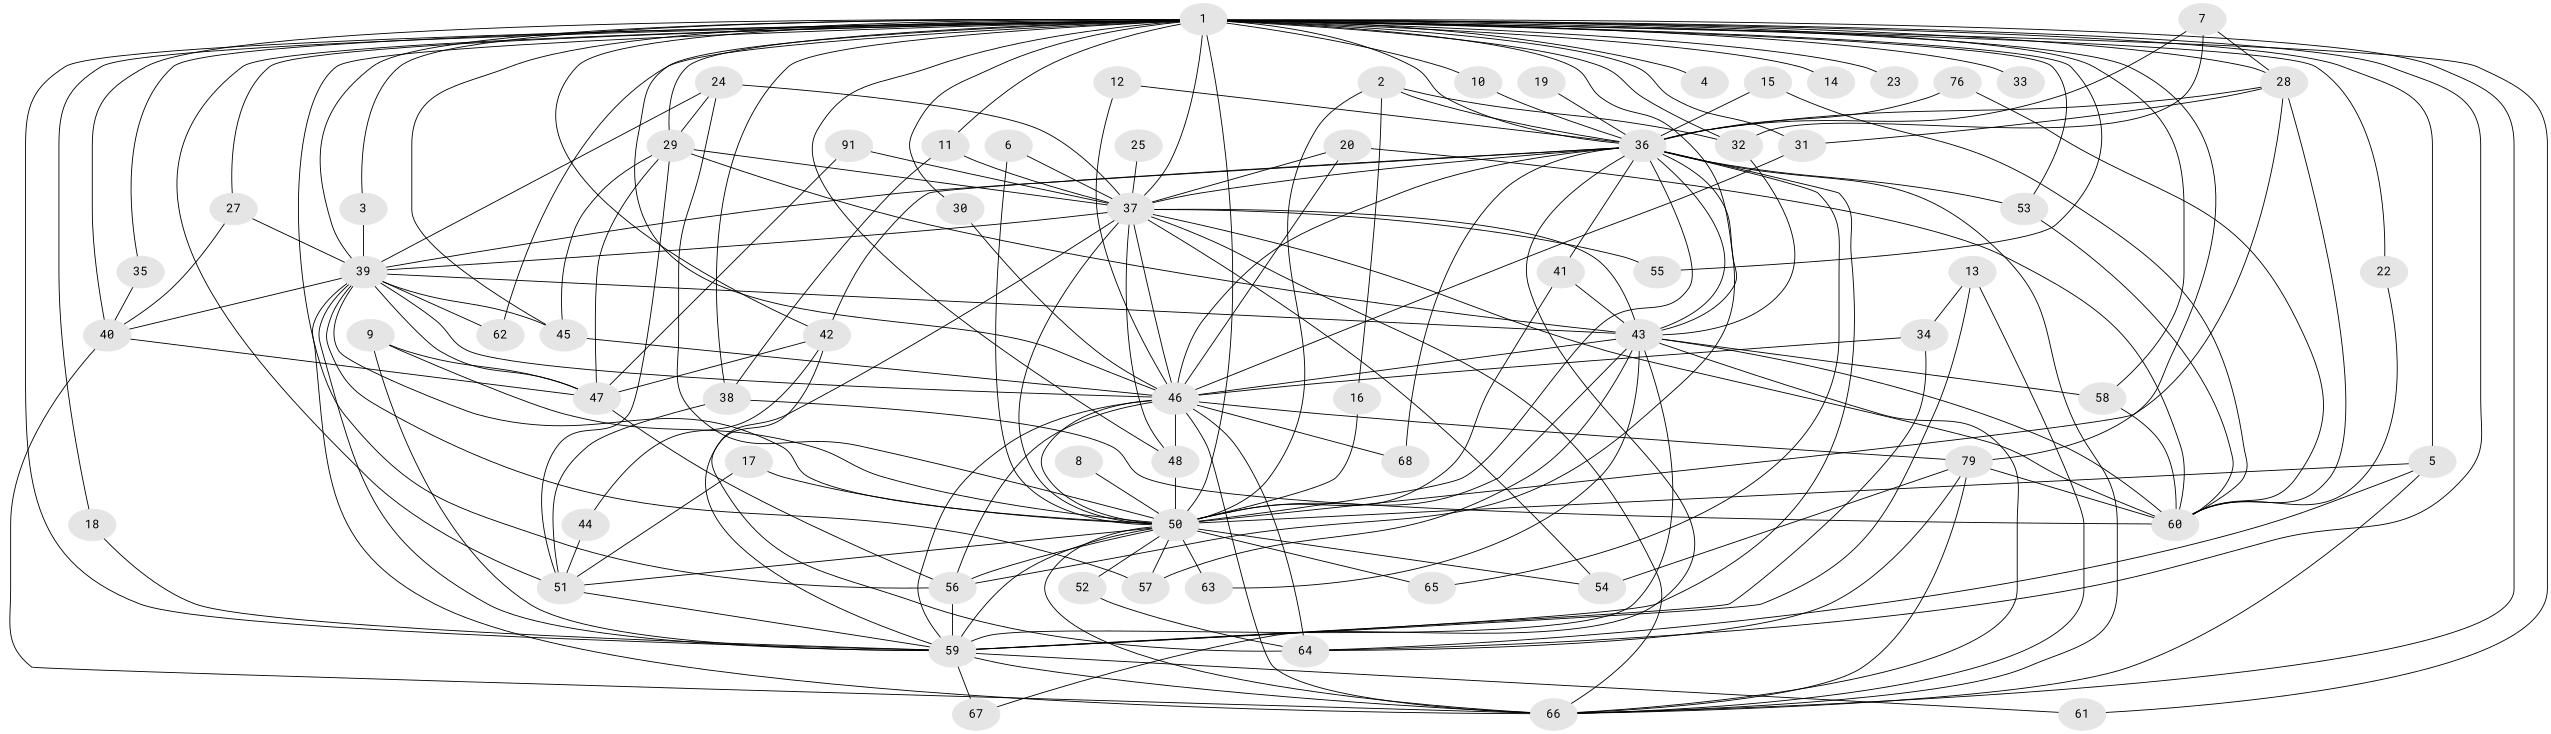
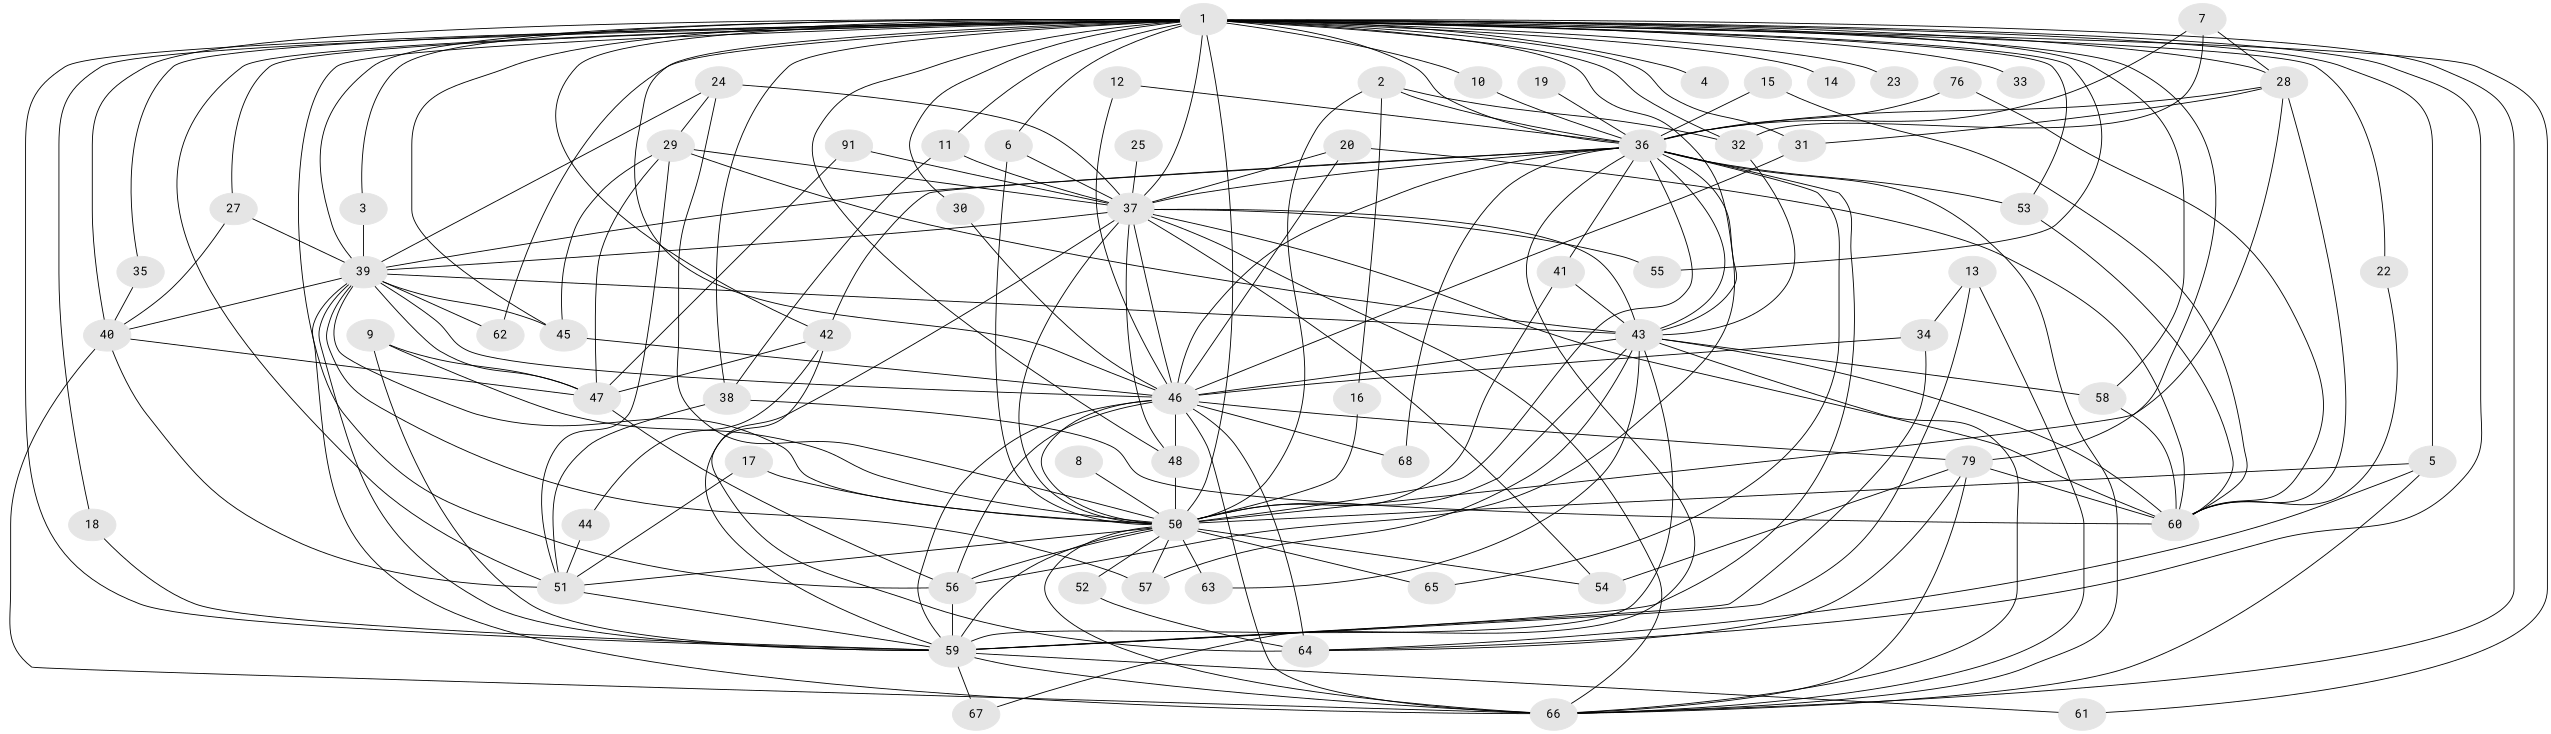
(898, 33) -> (1091, 64)
none -> (285, 536)
